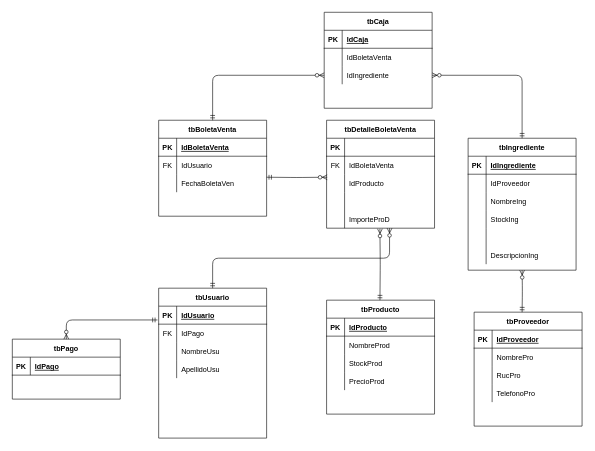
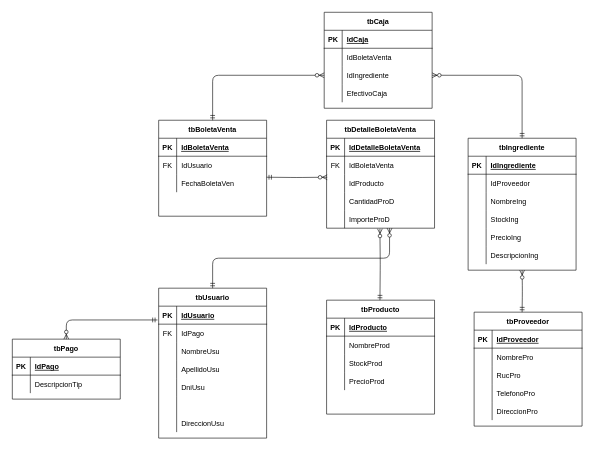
none -> (387, 93)
none -> (390, 147)
none -> (390, 201)
none -> (531, 237)
none -> (75, 384)
none -> (222, 387)
none -> (537, 411)
none -> (222, 423)
